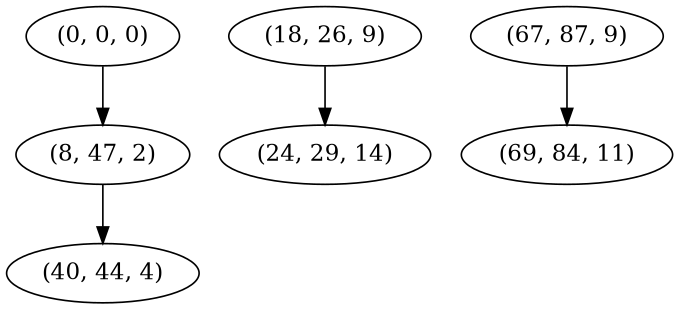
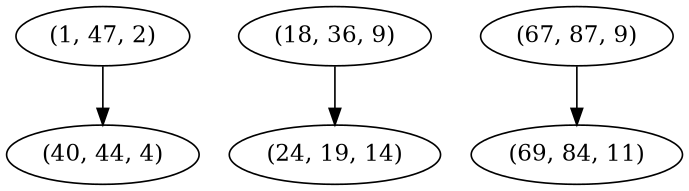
(103, 36) -> none
(325, 36) -> (335, 36)
(103, 155) -> (103, 36)
(325, 155) -> (335, 155)
